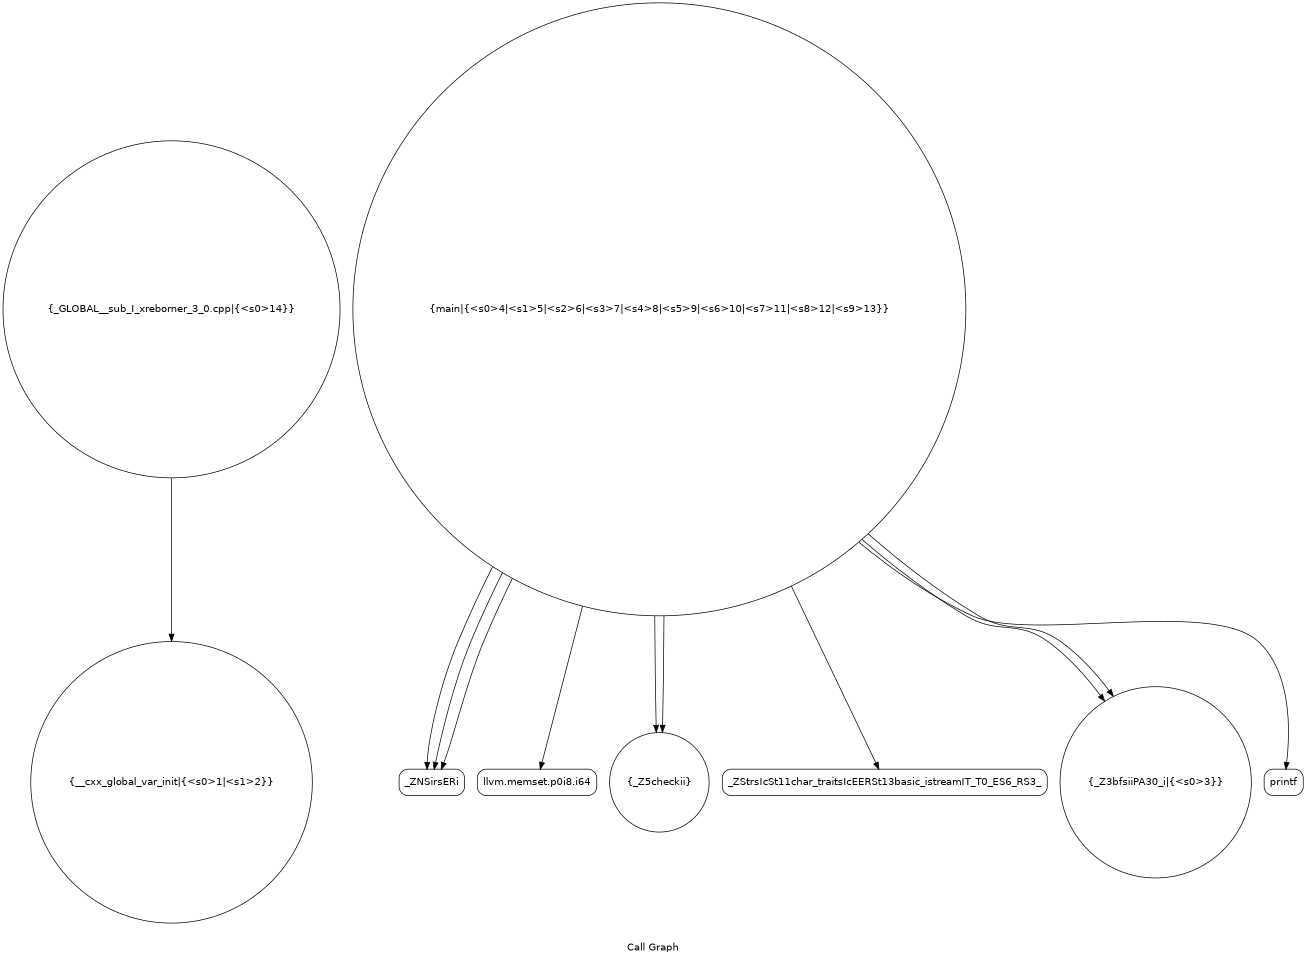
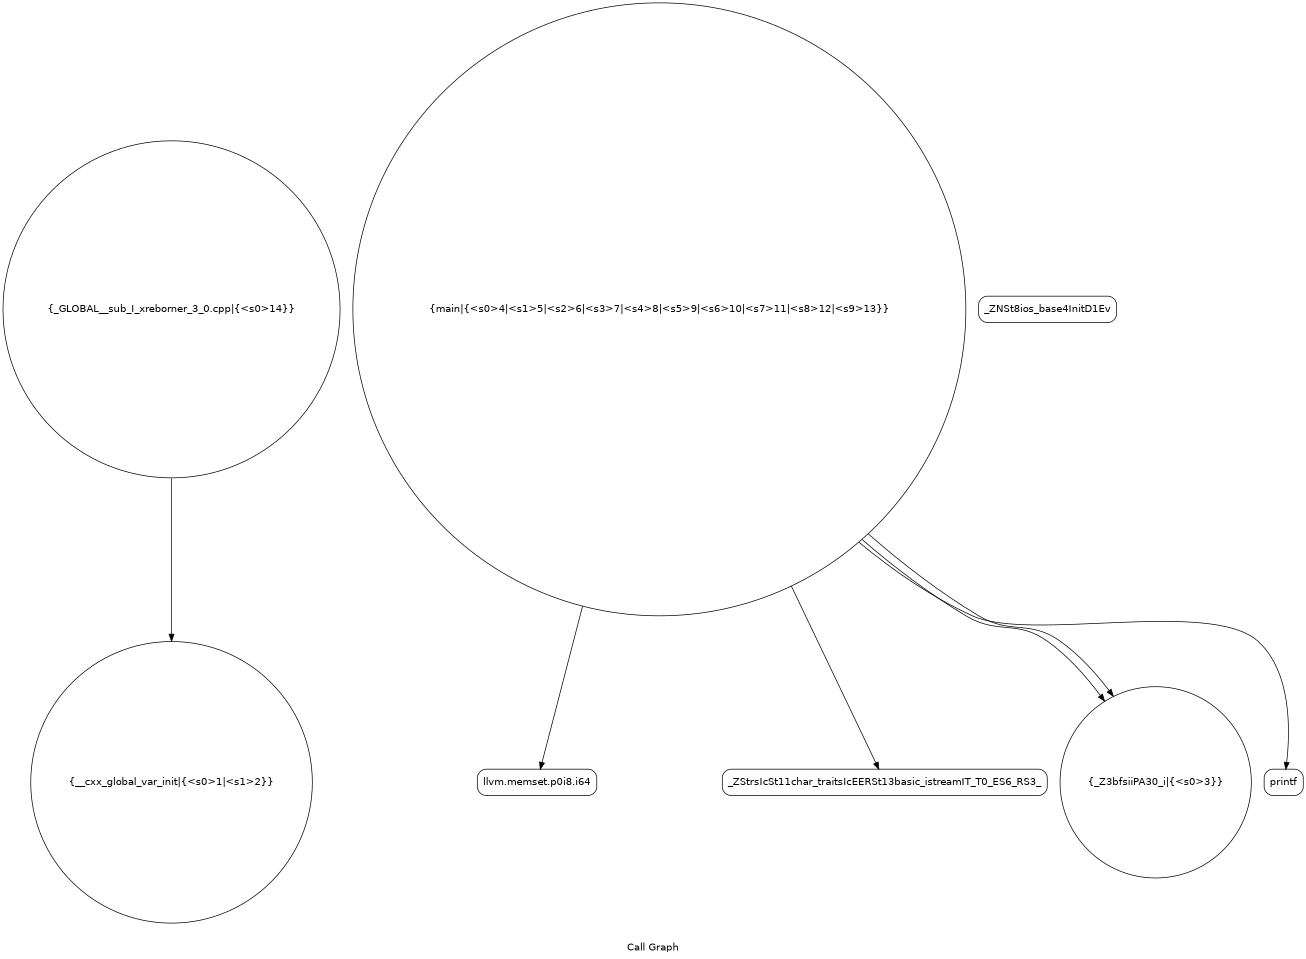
none -> (1048, 309)
(432, 782) -> none
(659, 782) -> none
